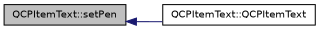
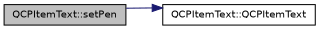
(149, 22) -> (139, 8)
